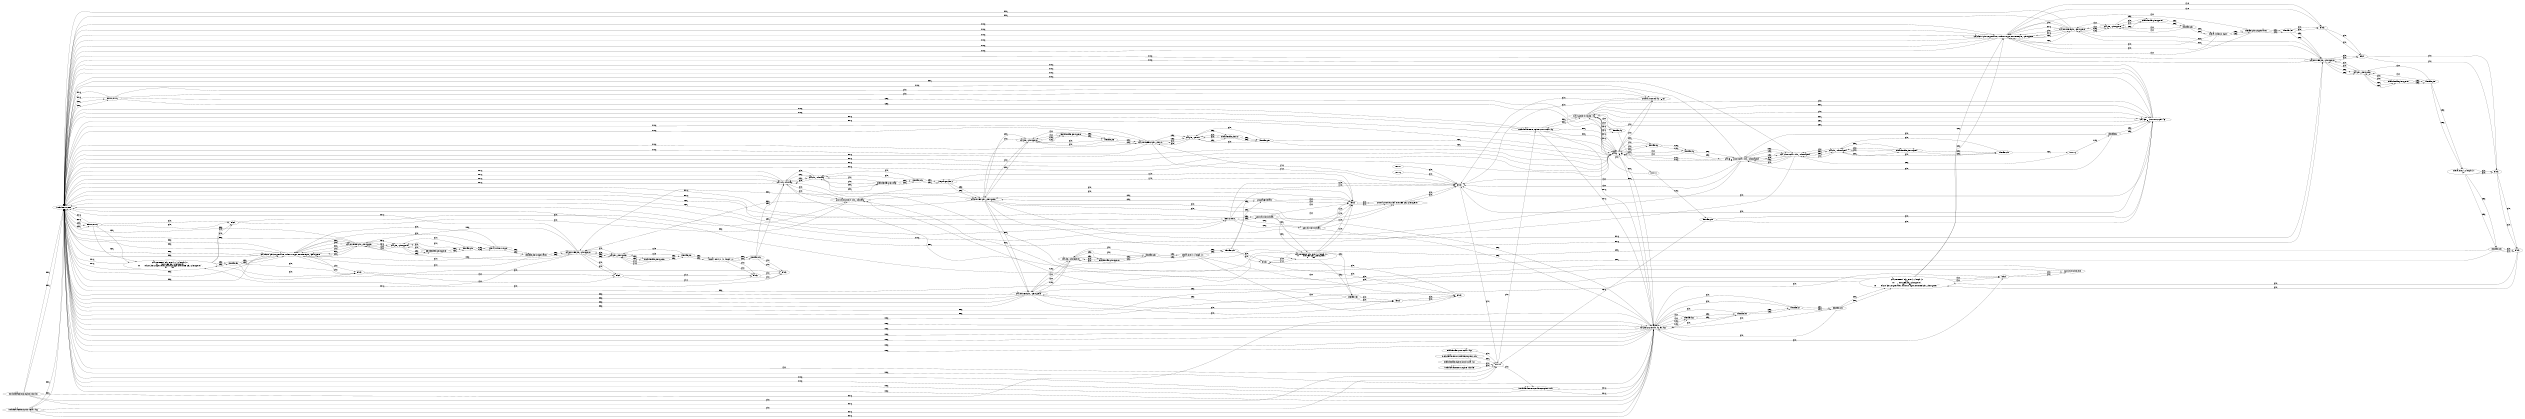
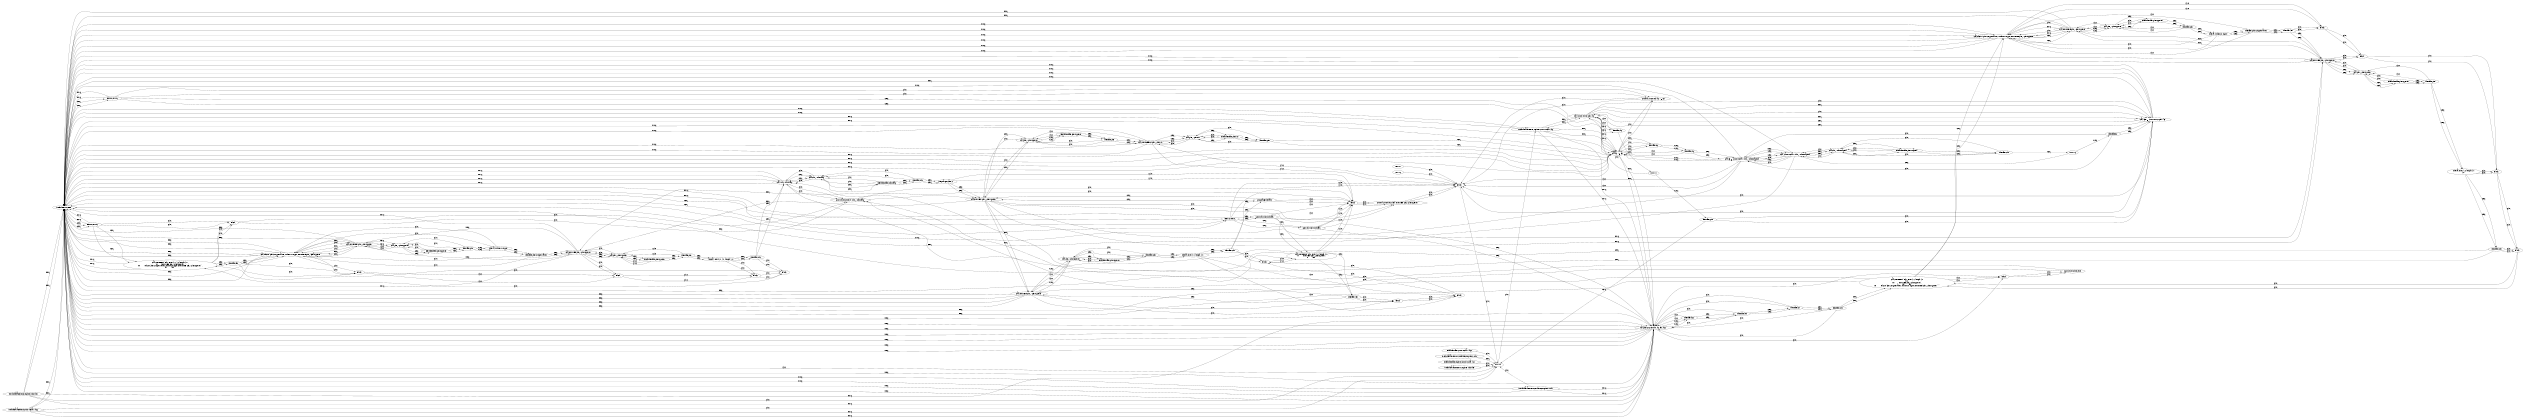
(1584, 116) -> (1584, 116)
(887, 183) -> (887, 183)
(1518, 375) -> (1516, 378)
